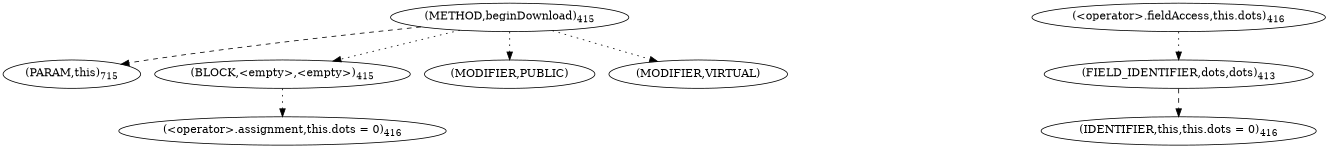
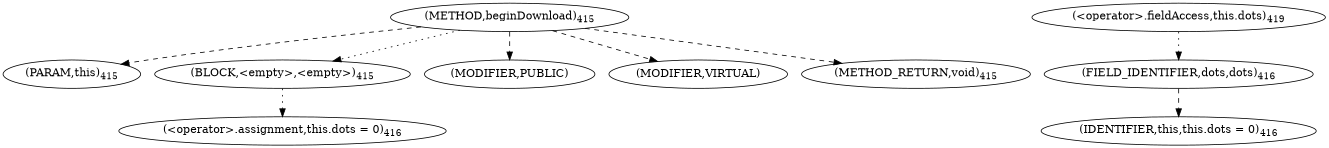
(1276, 16) -> (1276, 16)
(510, 42) -> (510, 42)
(601, 45) -> (601, 45)
(109, 73) -> (109, 73)
(1267, 73) -> (1267, 73)
none -> (916, 74)
